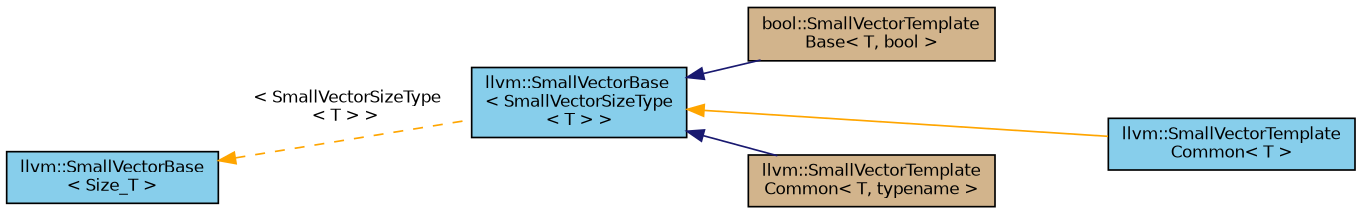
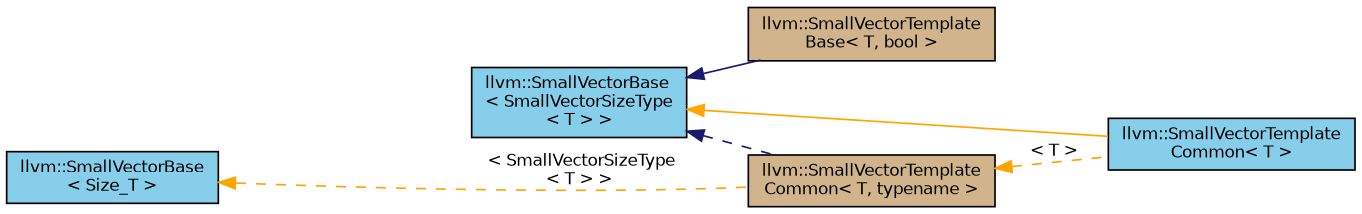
(872, 34) -> (872, 34)
(353, 139) -> (492, 190)
(740, 146) -> (740, 146)
none -> (1060, 162)
